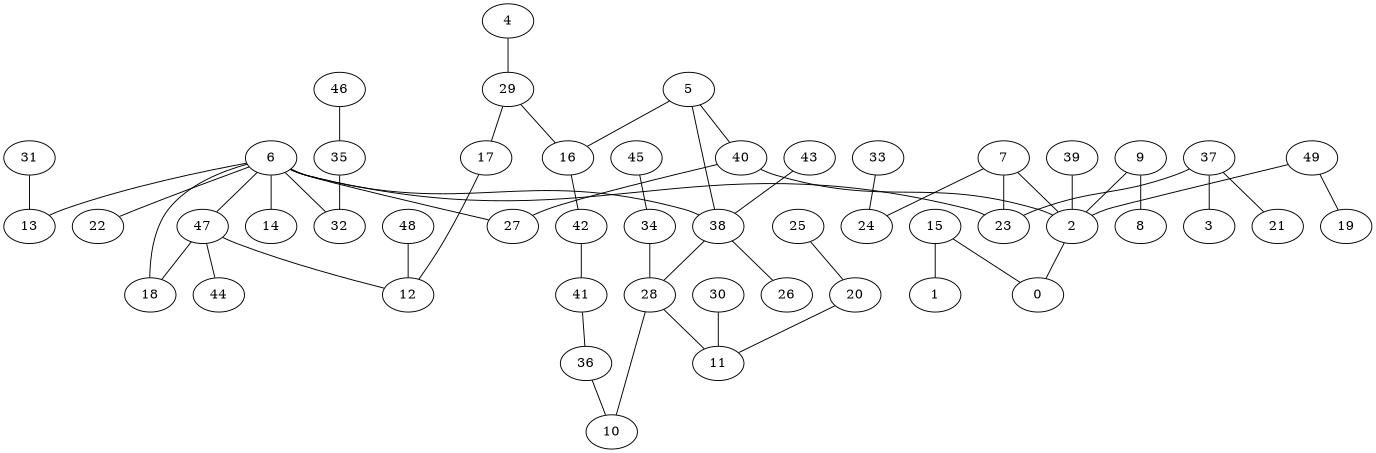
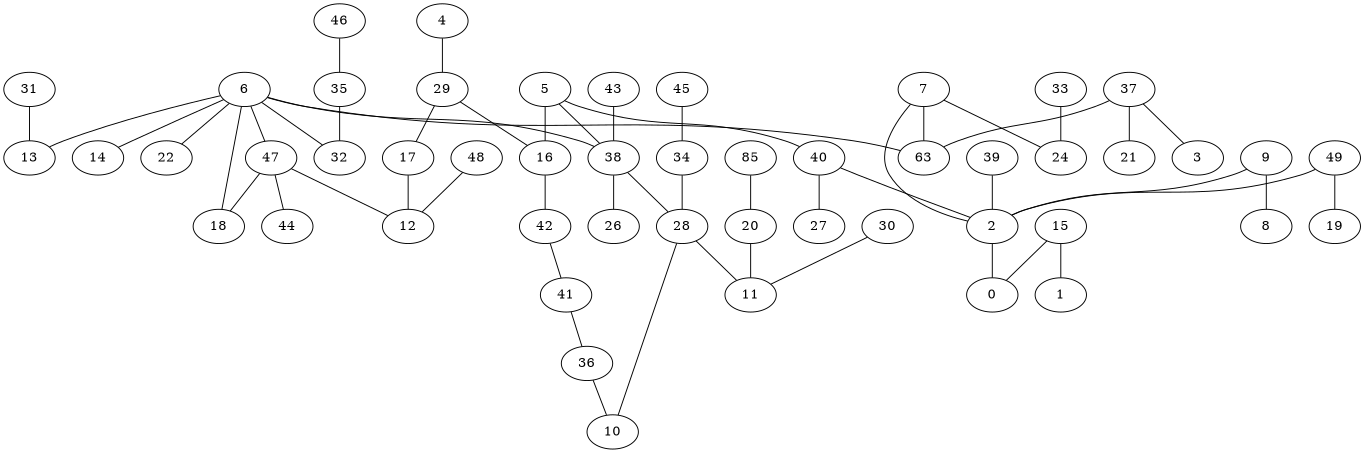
(404, 200) -> none
(798, 226) -> (751, 158)
(1004, 226) -> (924, 158)
